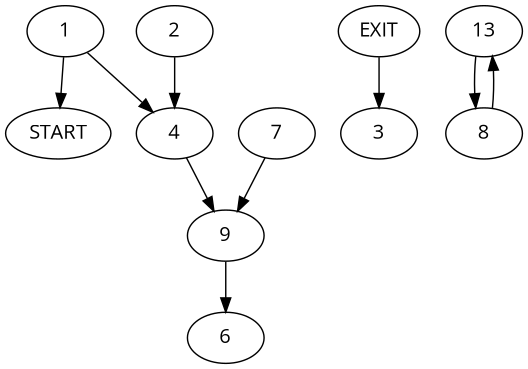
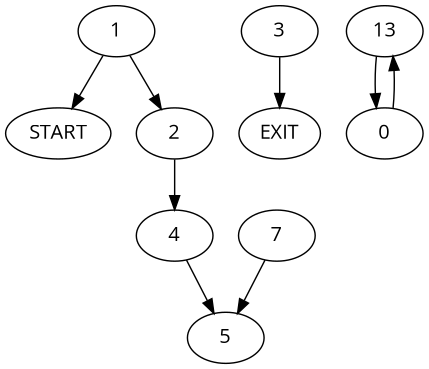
(379, 75) -> (280, 75)
(115, 78) -> (142, 76)
(484, 133) -> (385, 133)
(226, 236) -> (226, 338)
(226, 338) -> none
